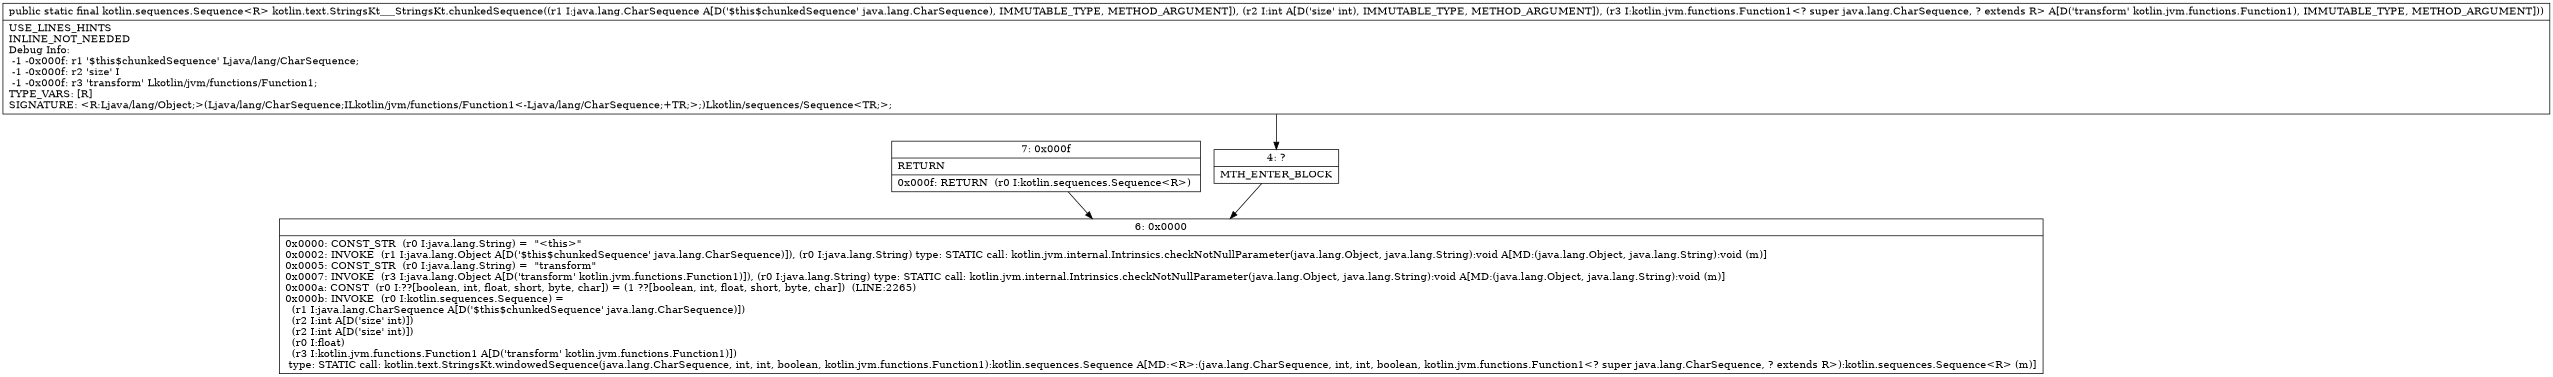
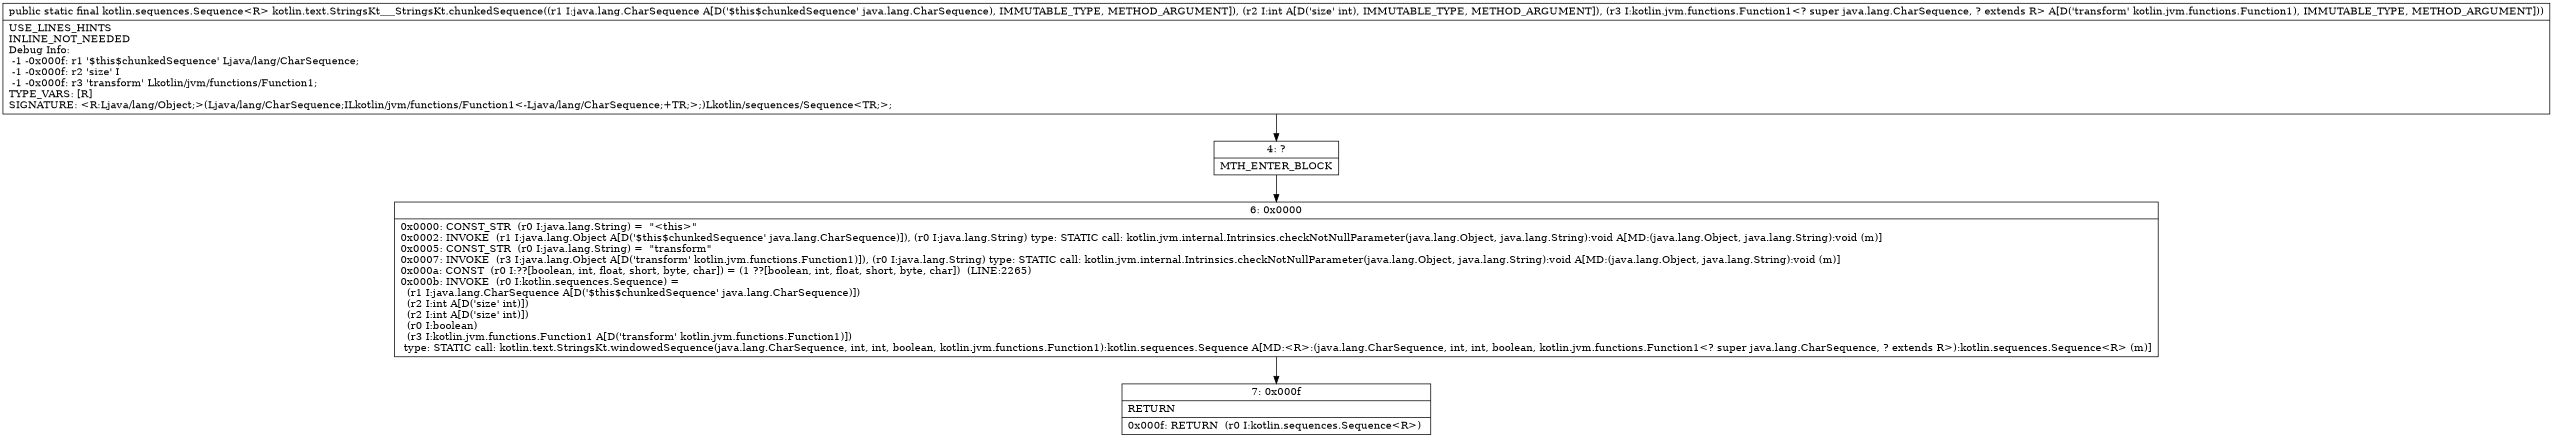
(1078, 203) -> (1276, 367)
(315, 343) -> (439, 326)
